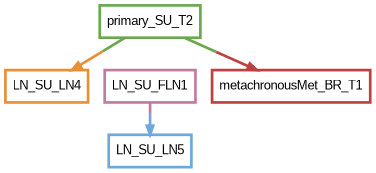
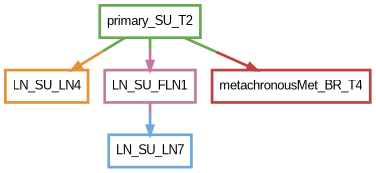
none -> (150, 50)
(291, 86) -> (291, 86)
(150, 151) -> (150, 151)
